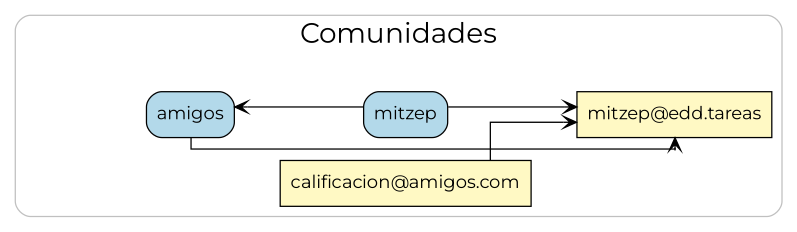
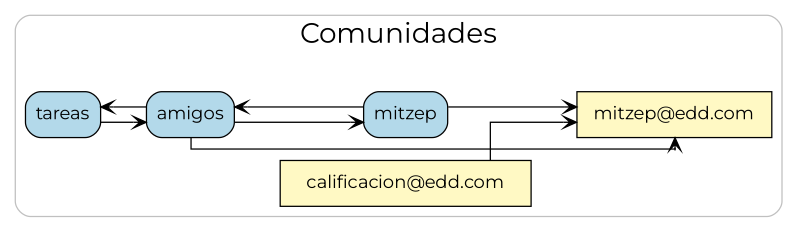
none -> (63, 115)
(674, 115) -> (674, 115)
none -> (293, 122)
(406, 183) -> (406, 183)
